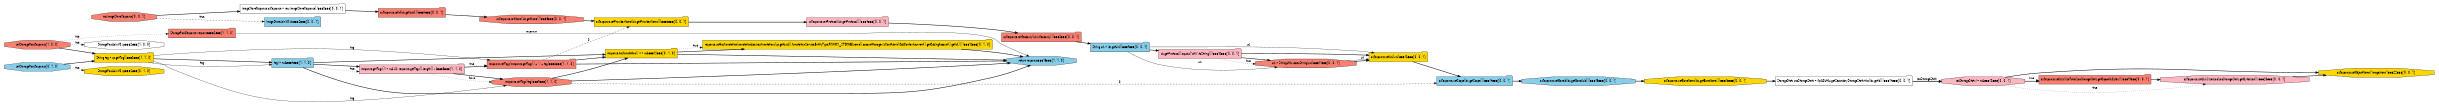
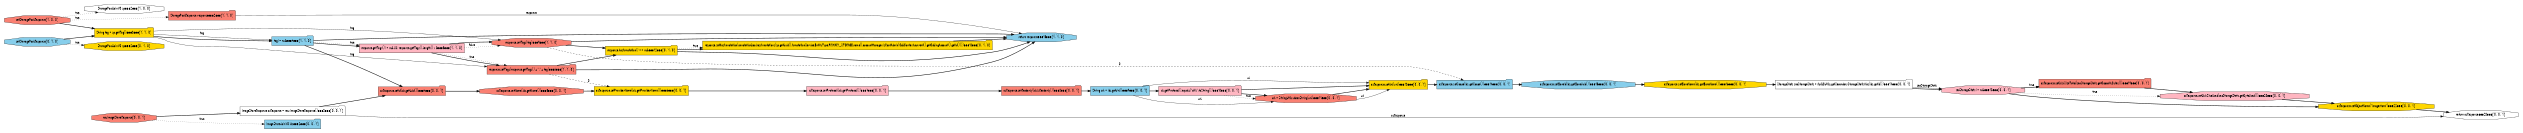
(209, 20) -> (207, 123)
(451, 59) -> (353, 65)
none -> (2481, 115)
